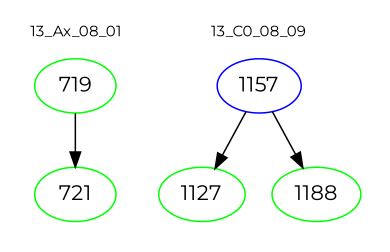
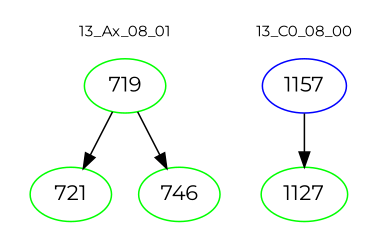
(259, 32) -> (304, 32)
none -> (179, 194)
(316, 194) -> none
